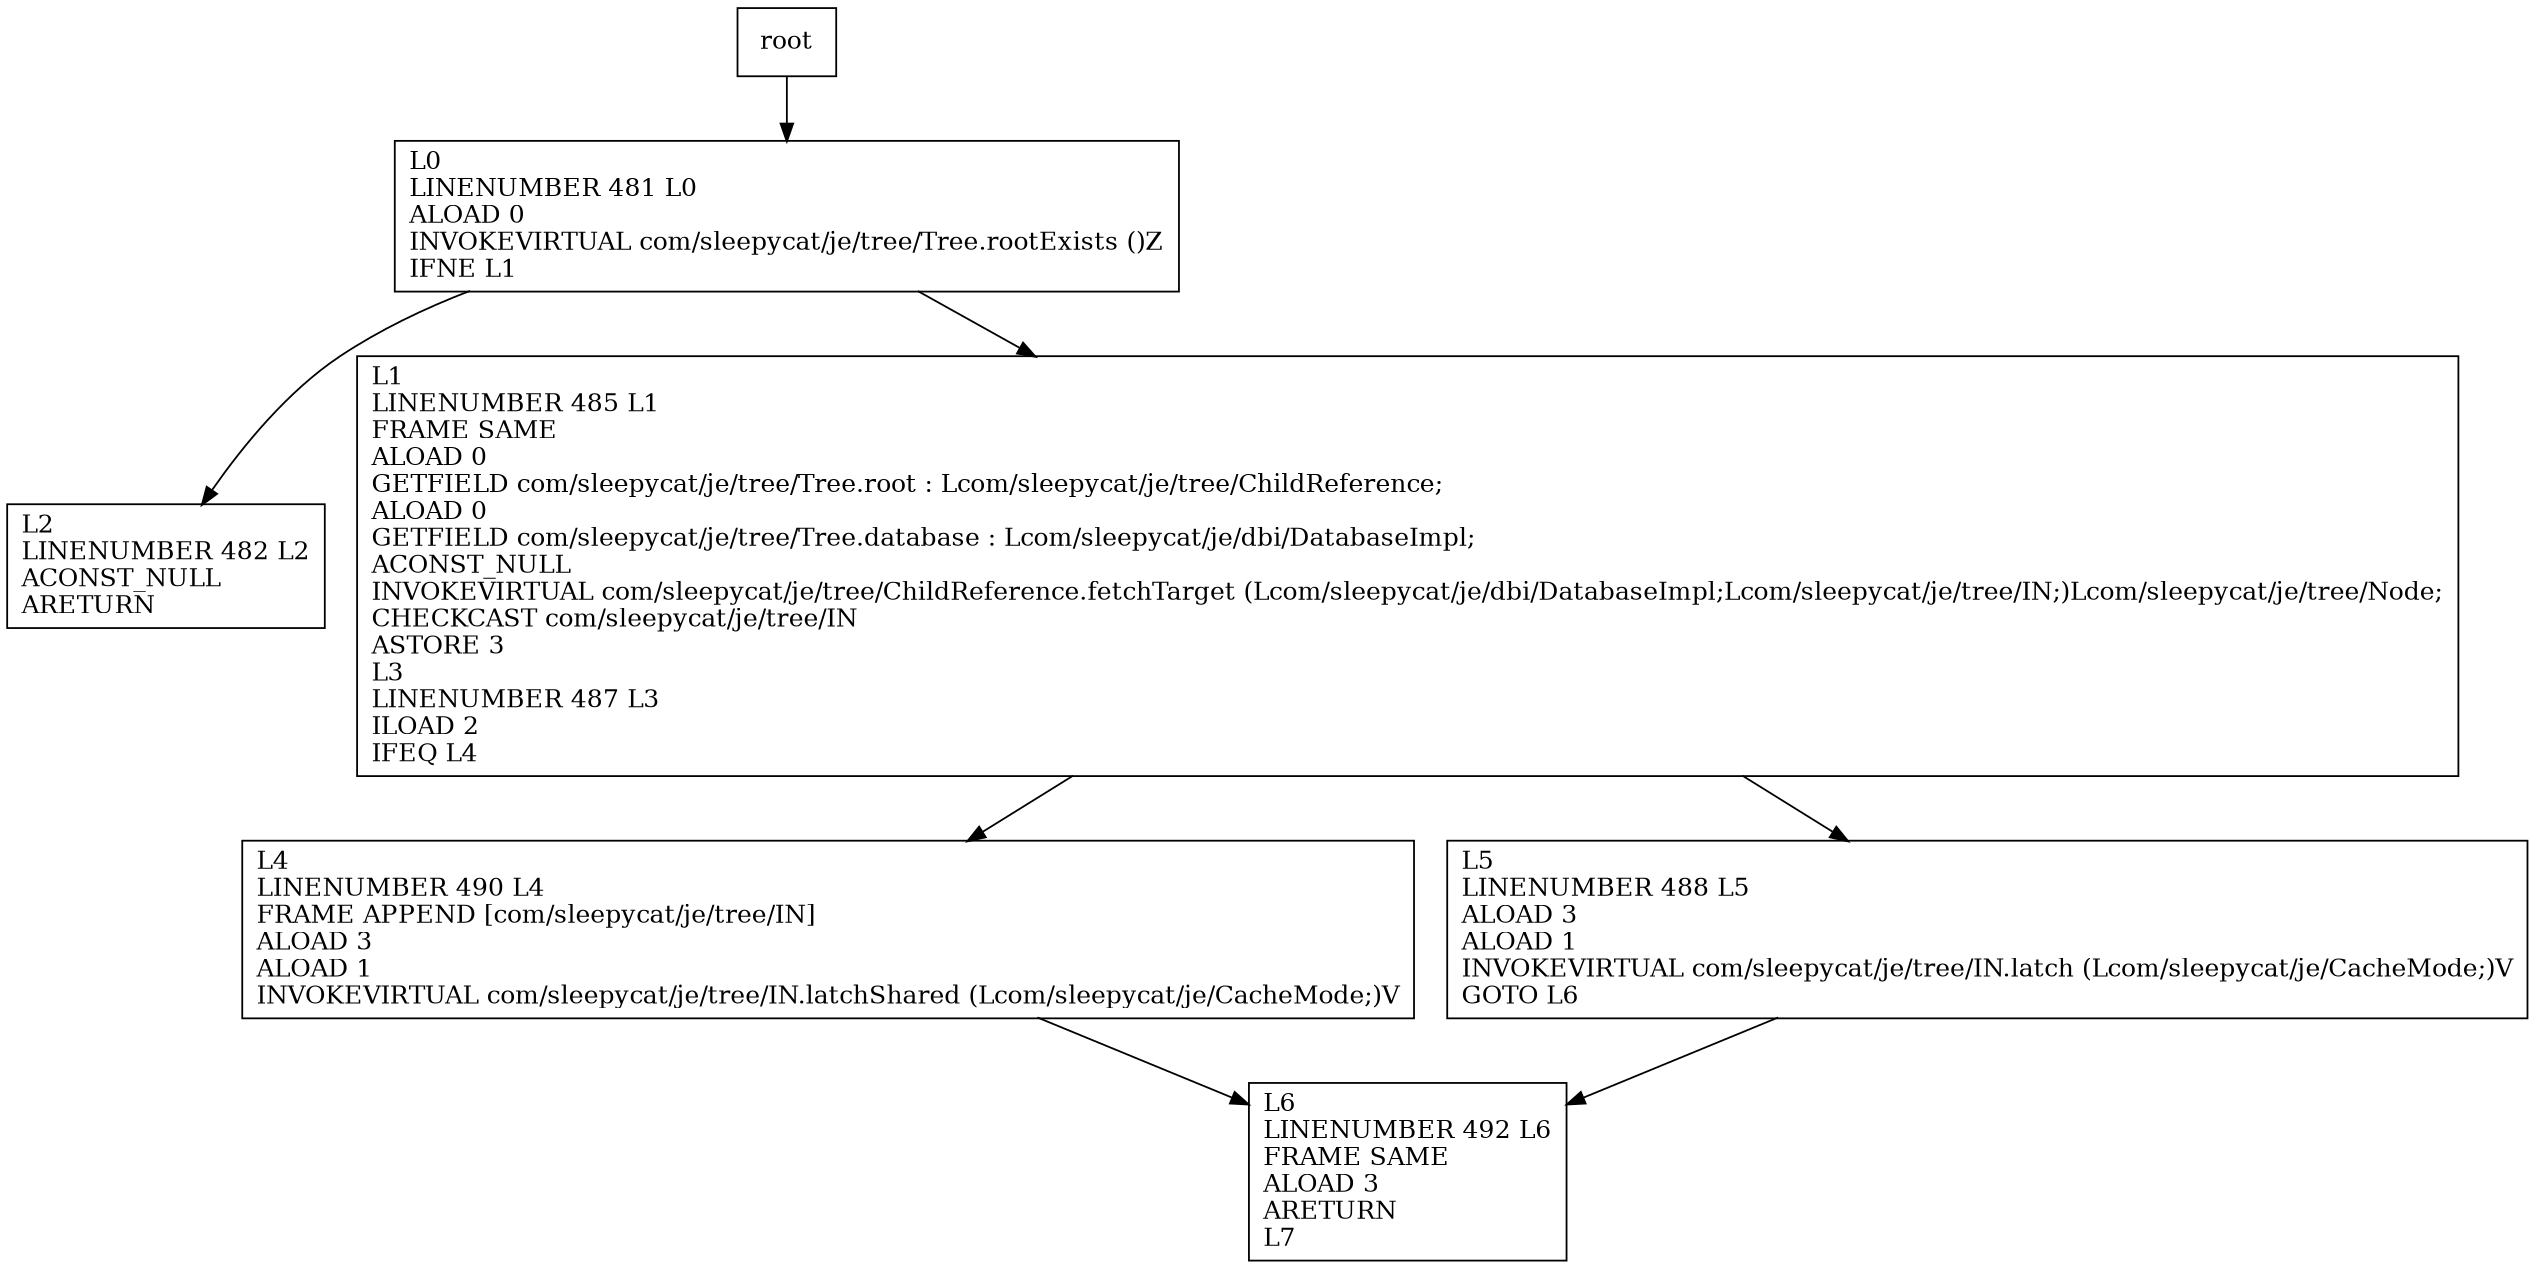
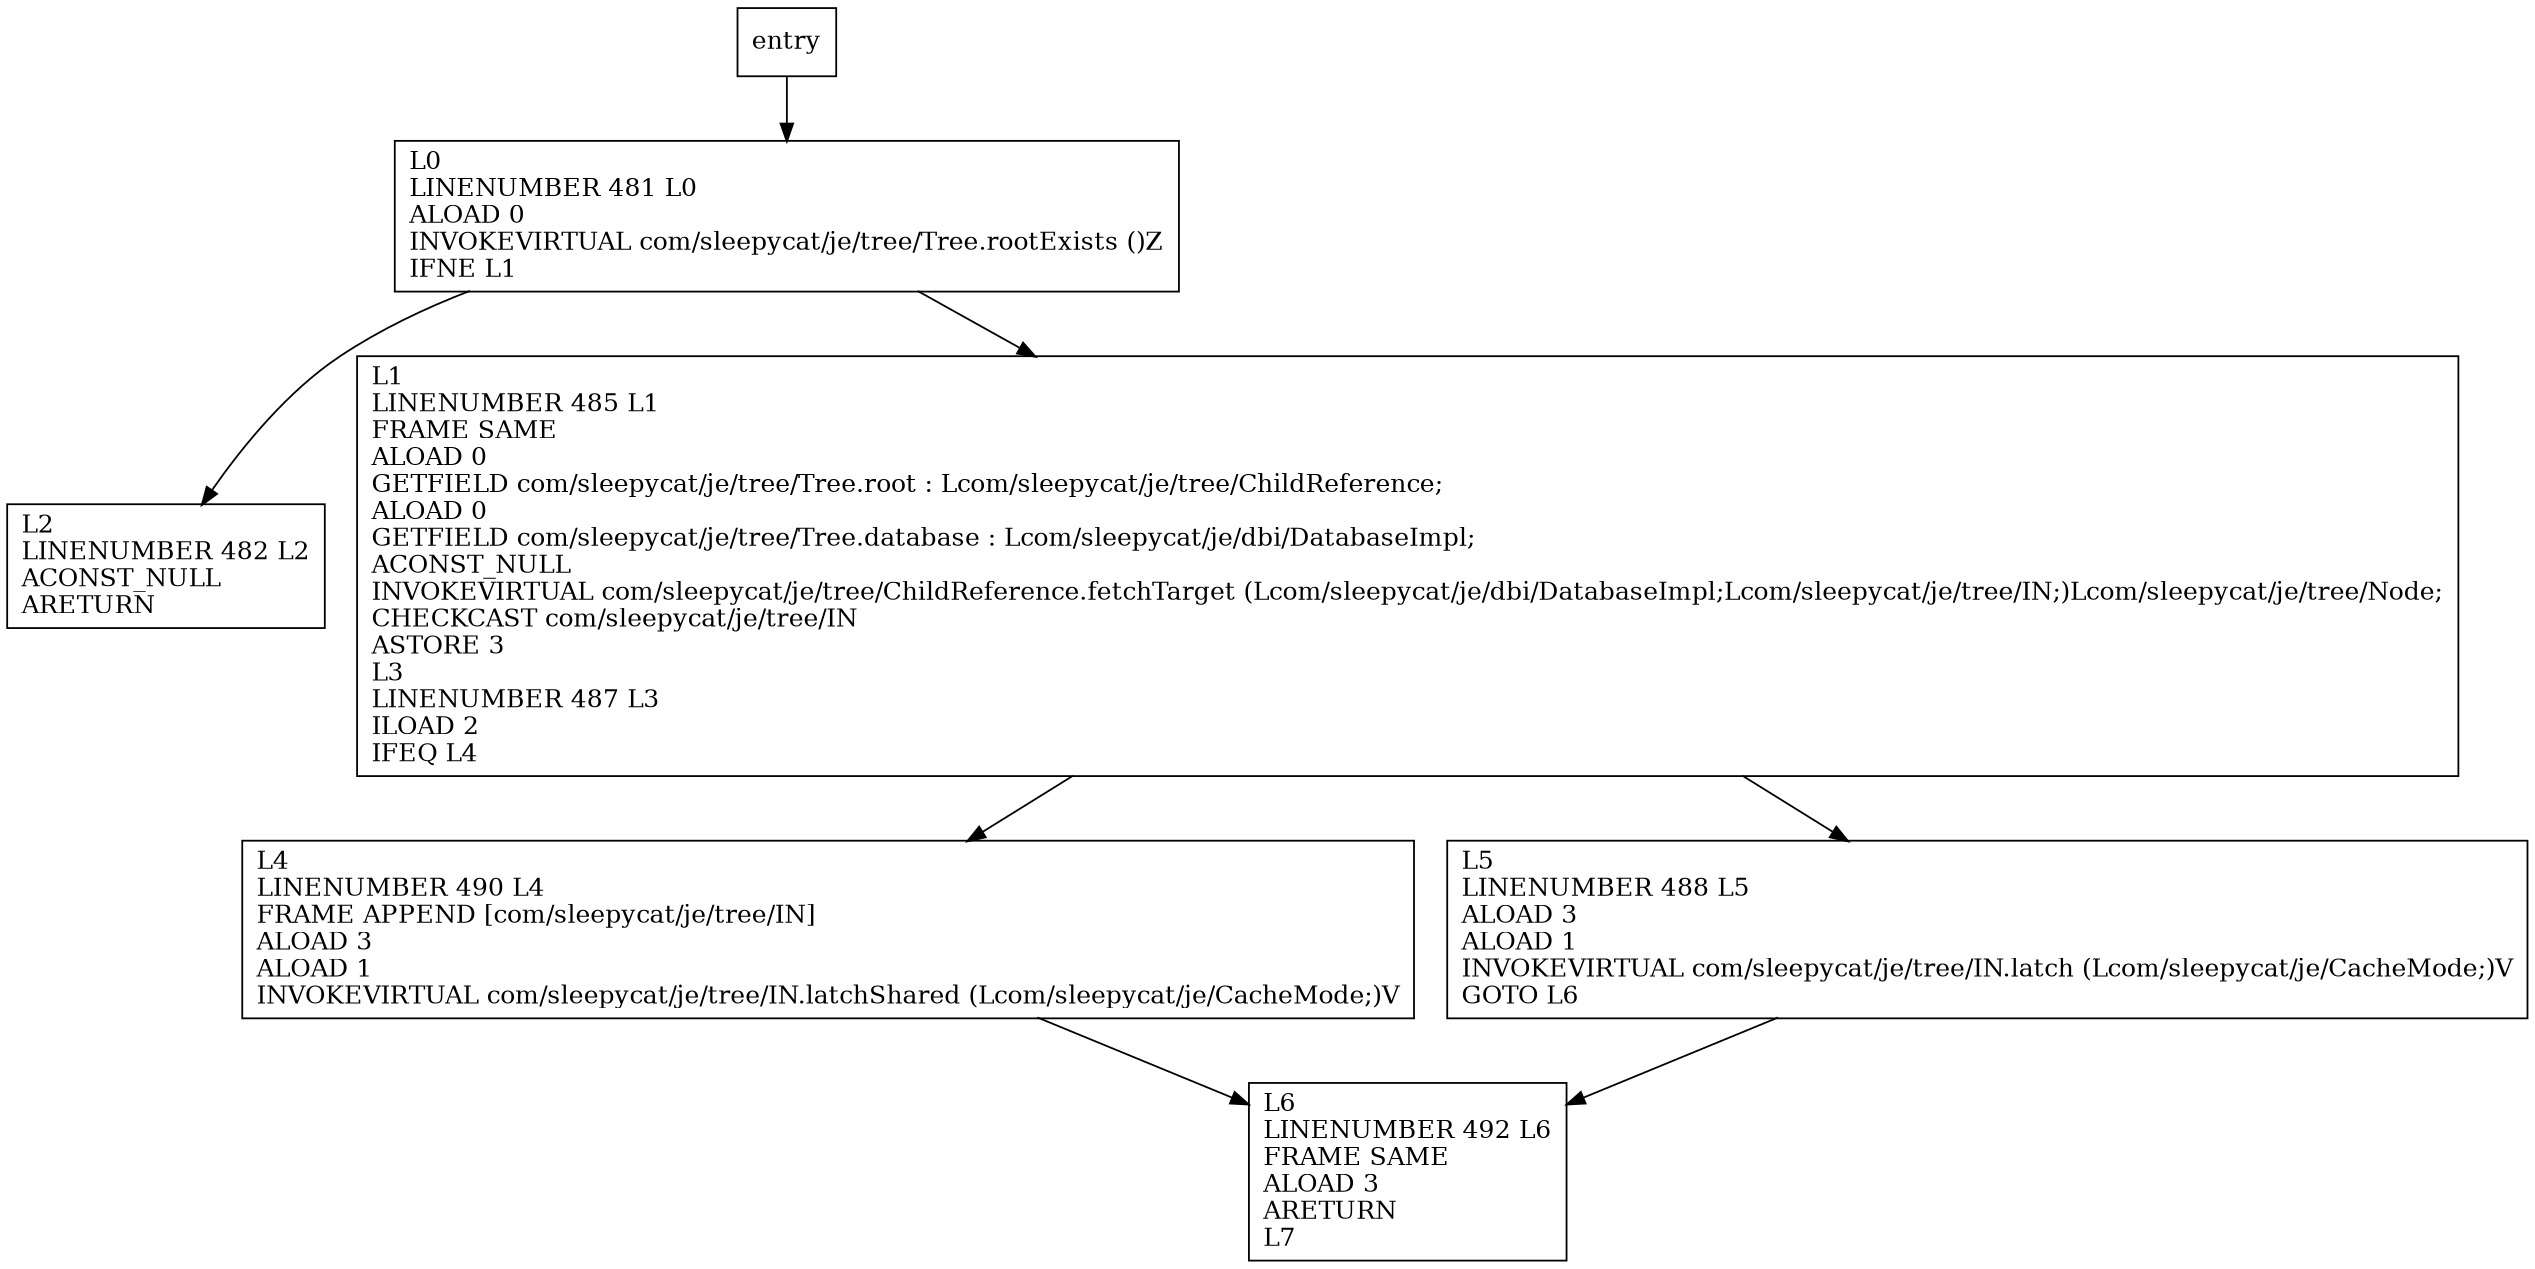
(787, 42) -> (787, 42)
